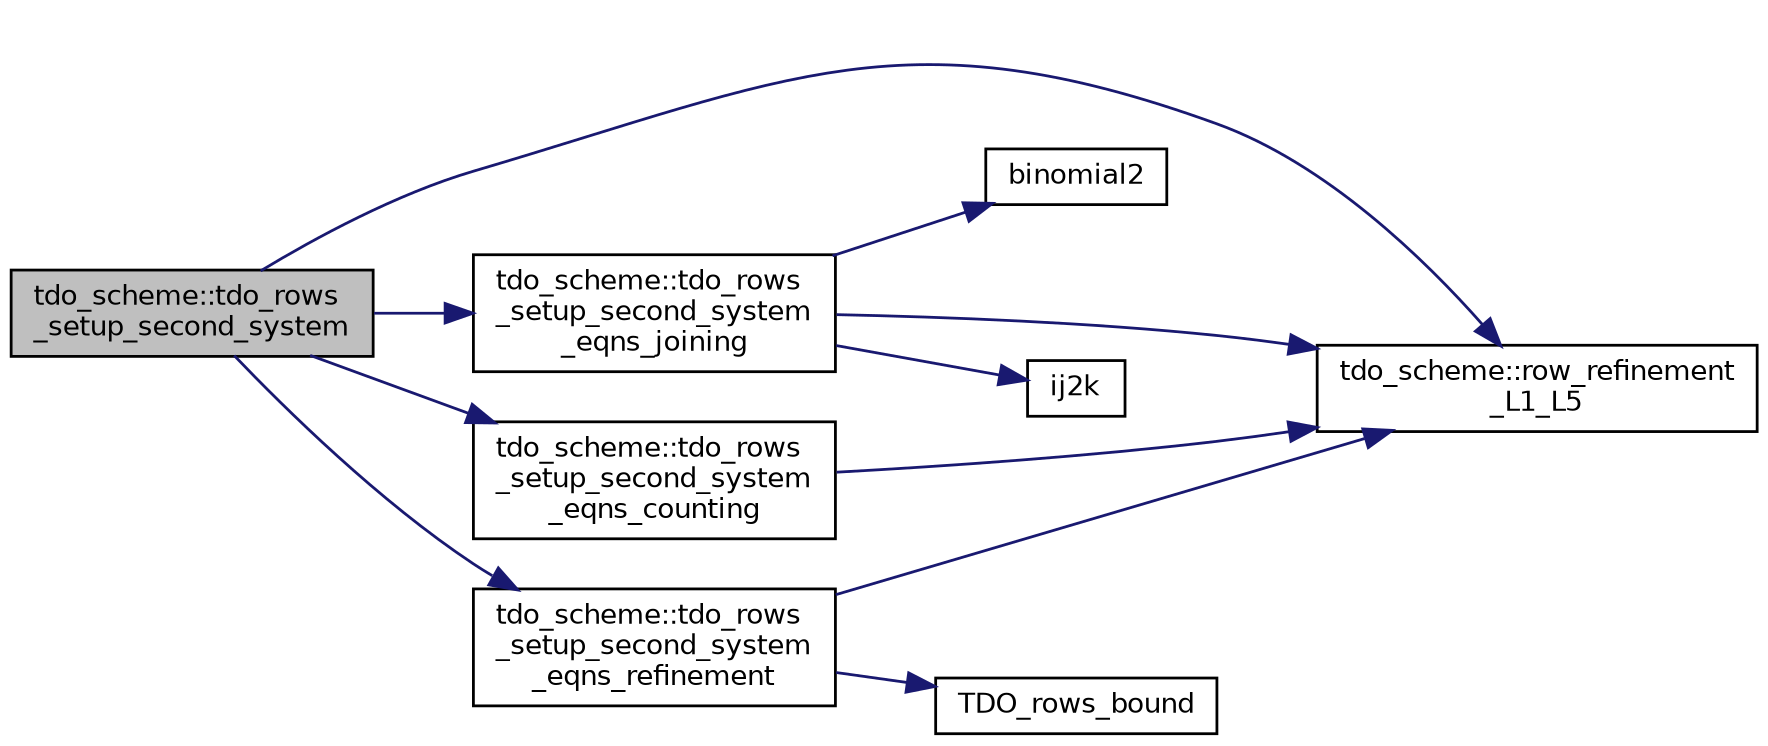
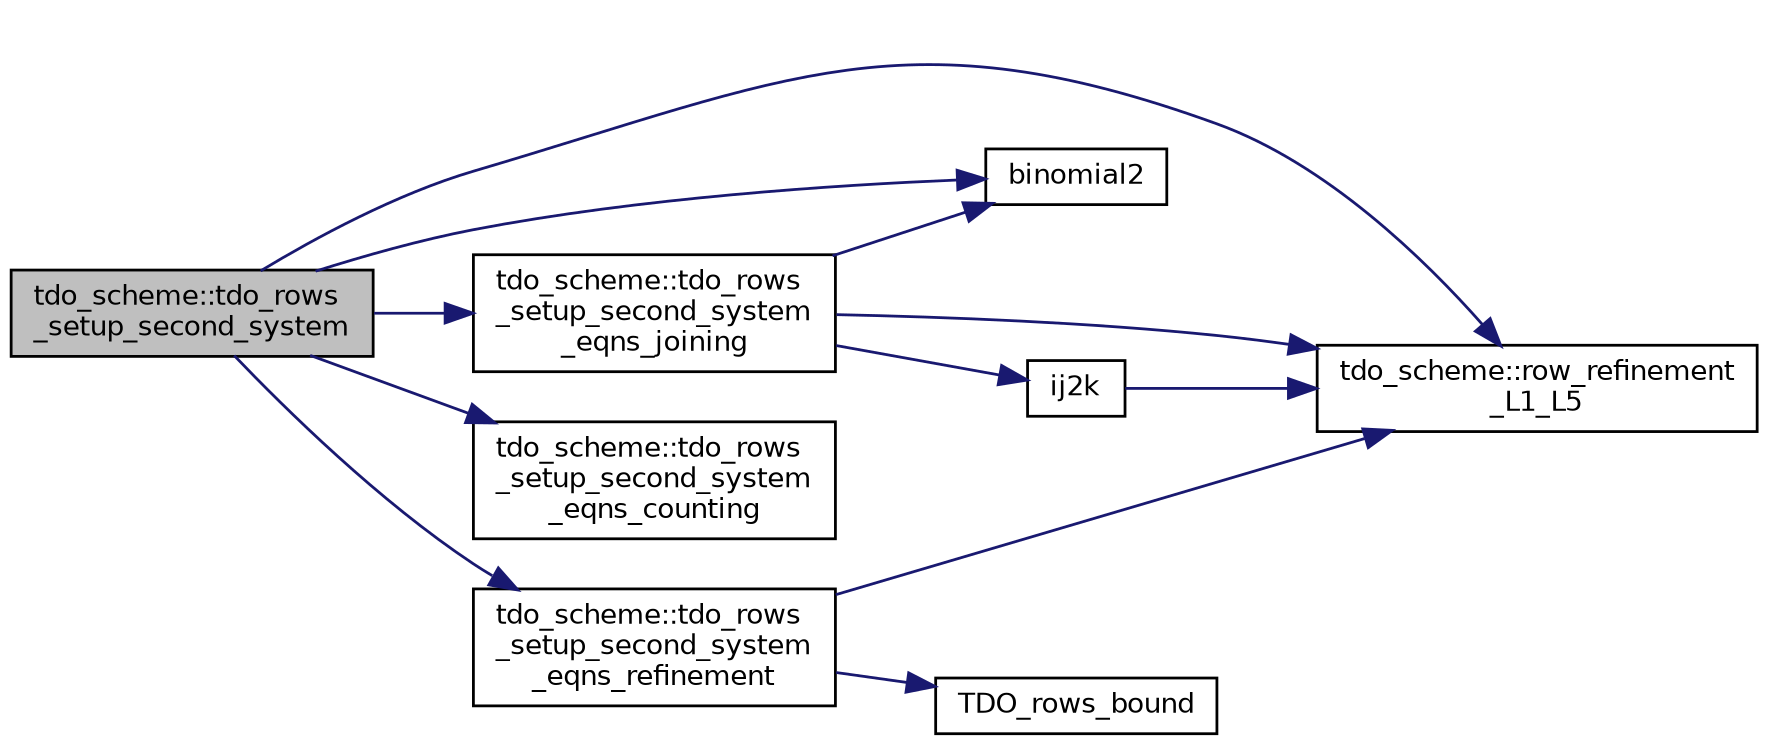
none -> (633, 205)
(1063, 457) -> (1207, 388)
